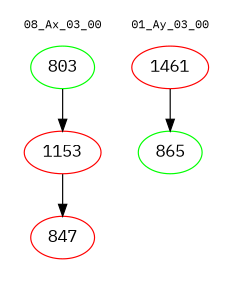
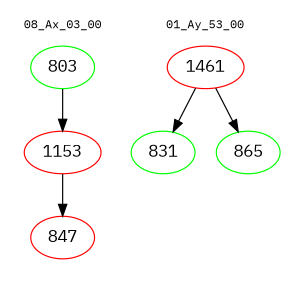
(171, 25) -> (206, 25)
none -> (163, 152)
